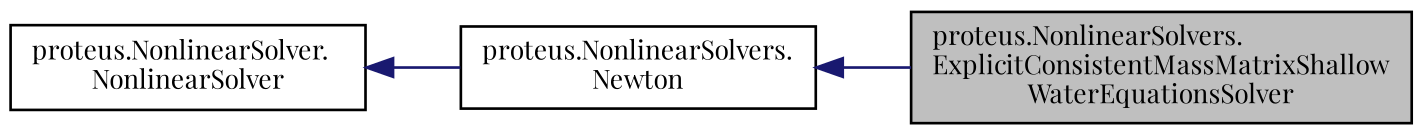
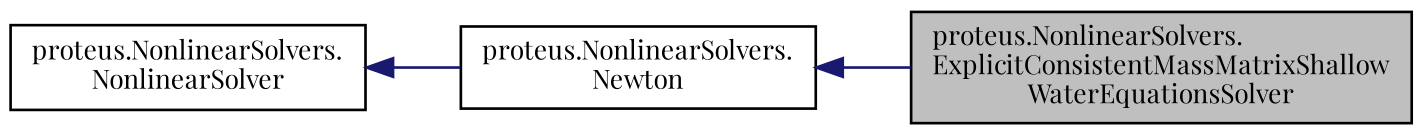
(188, 68) -> (188, 68)
